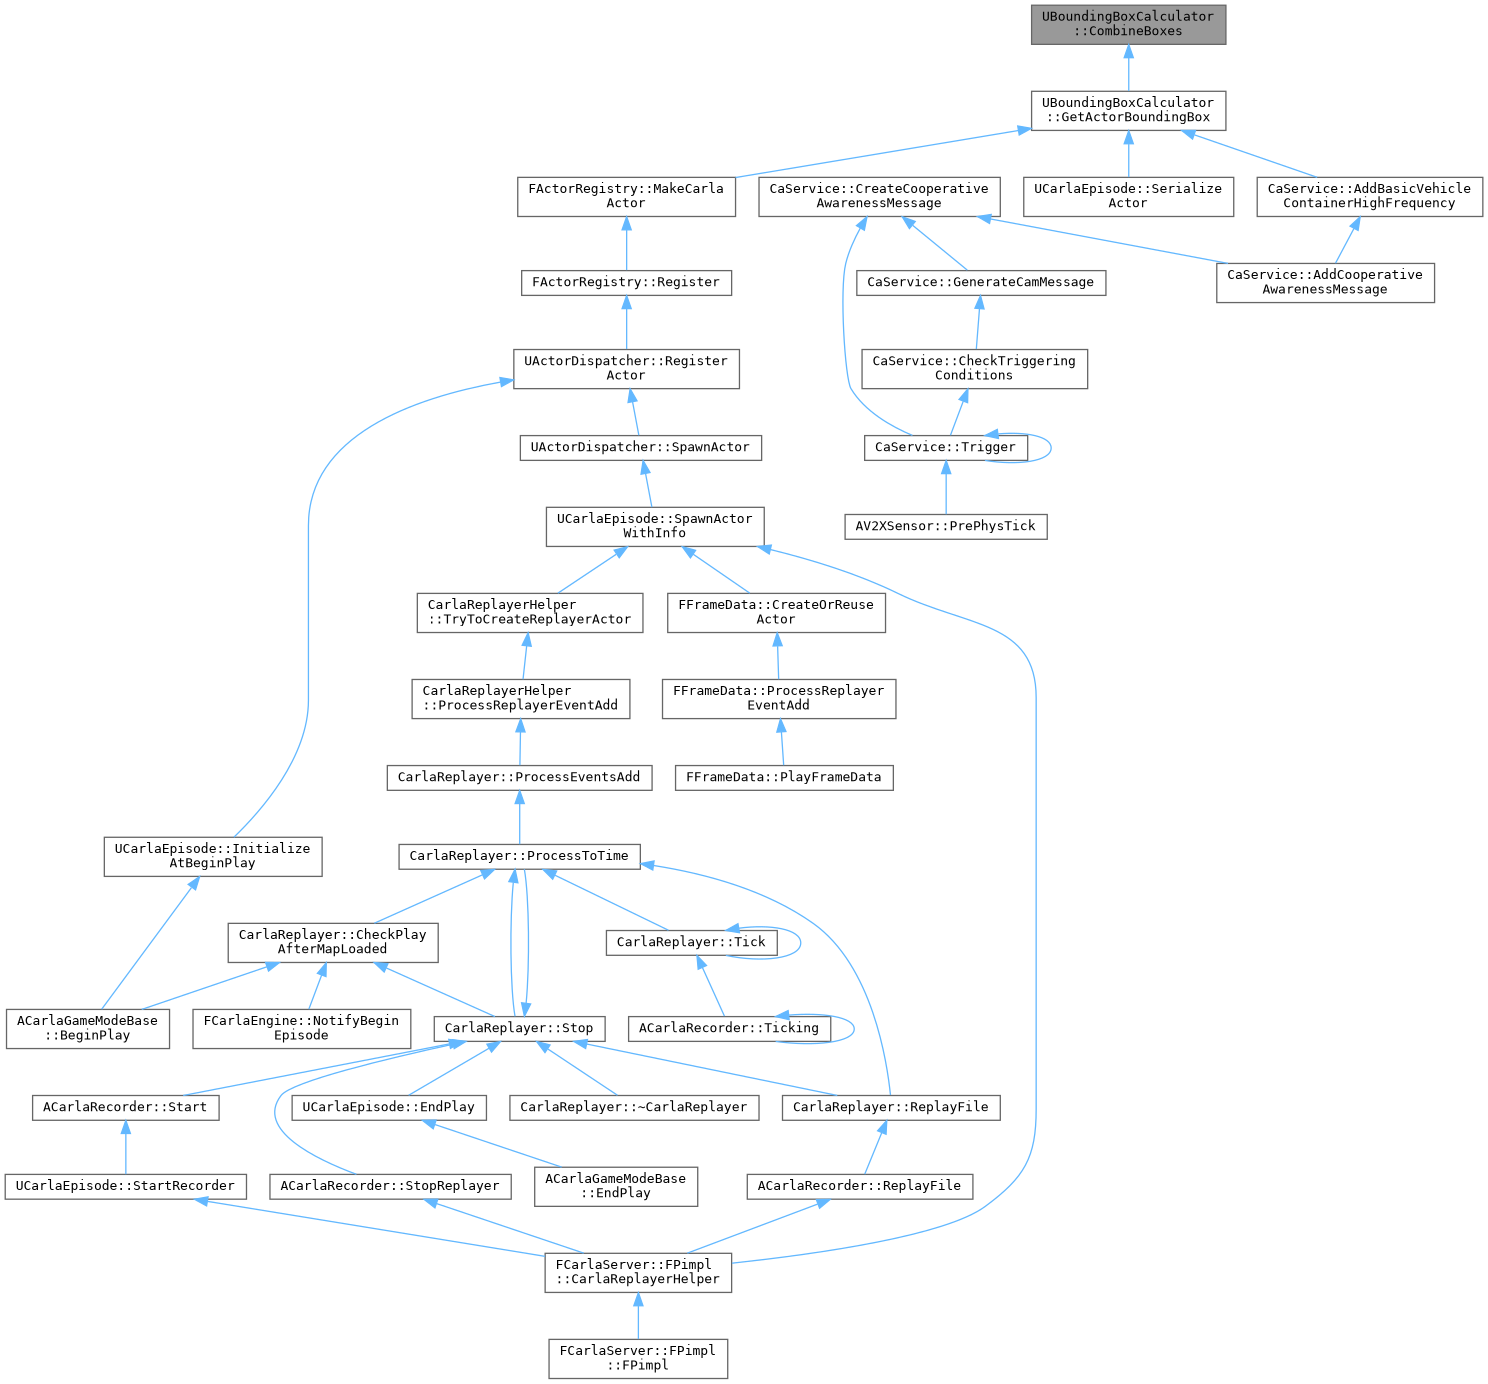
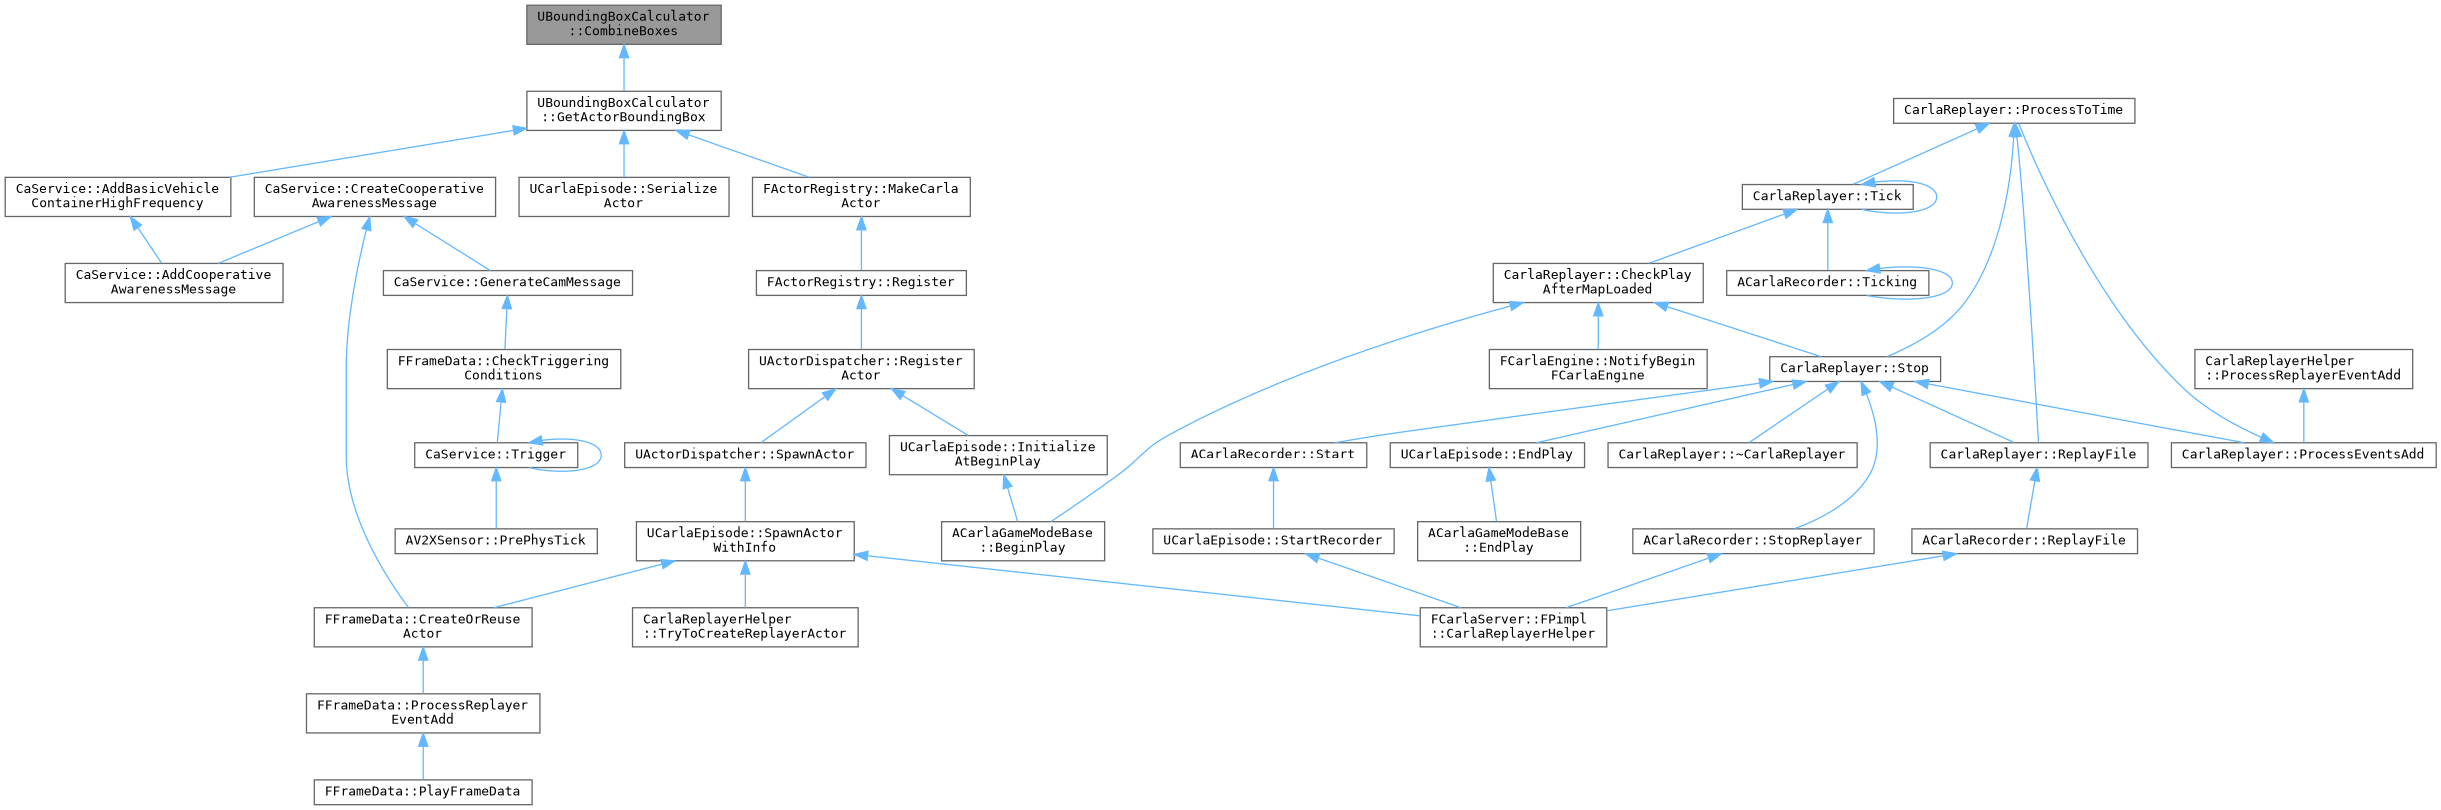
(845, 346) -> (346, 425)
(975, 369) -> (504, 369)
(525, 663) -> none
(428, 899) -> (1717, 239)
(528, 936) -> (2086, 413)
(302, 1029) -> (1598, 369)
(638, 1359) -> none
